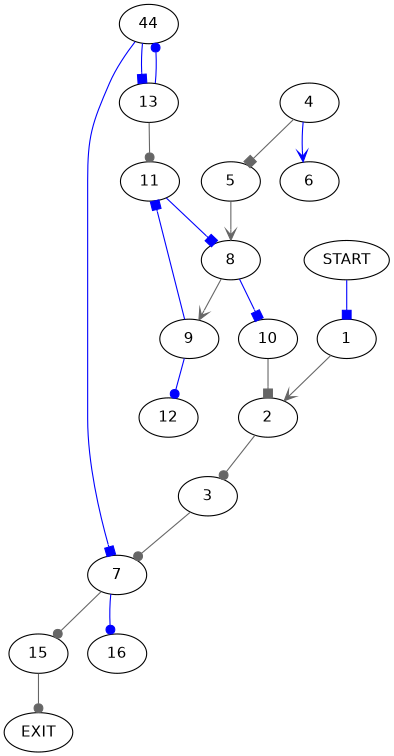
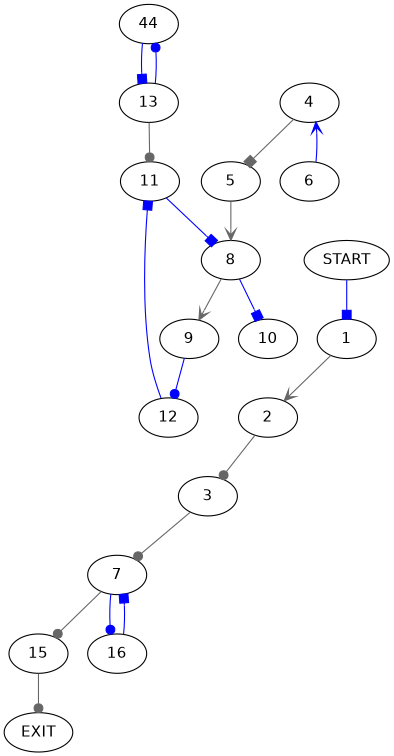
(302, 136) -> (317, 147)
(171, 266) -> (145, 306)
(88, 289) -> (124, 620)
(268, 373) -> none
